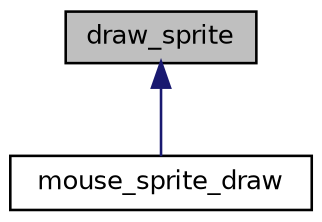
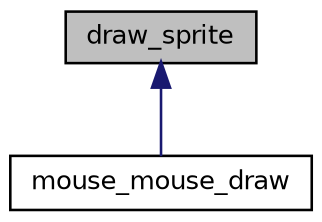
(161, 183) -> (161, 183)
